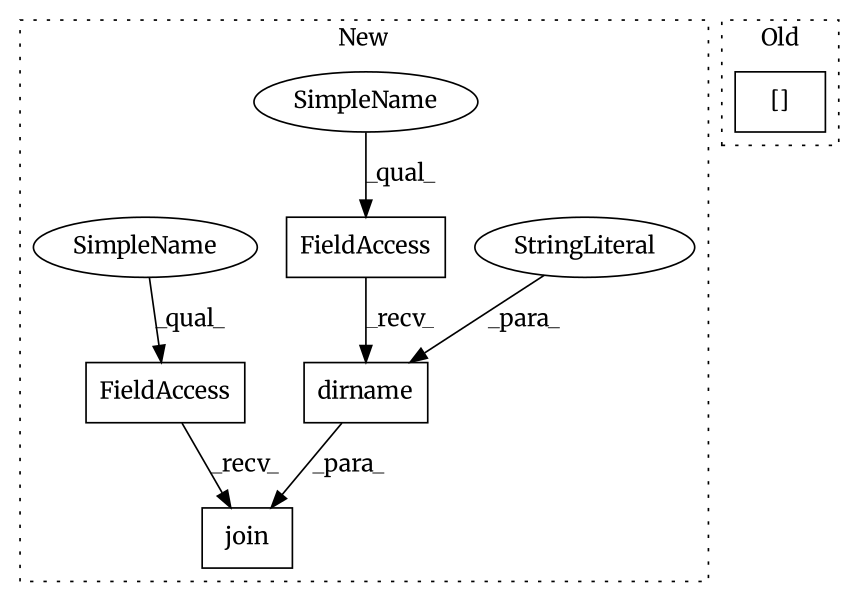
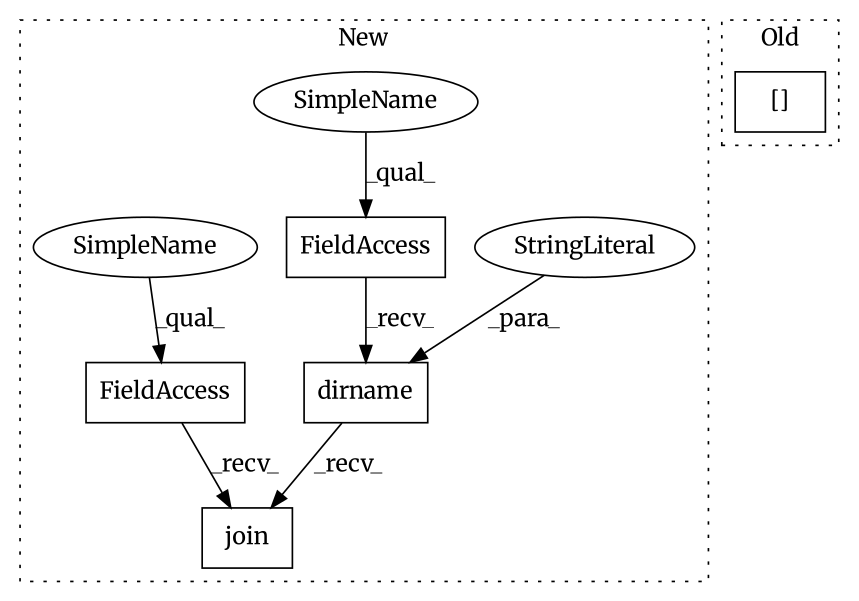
(348, 465) -> (348, 465)
